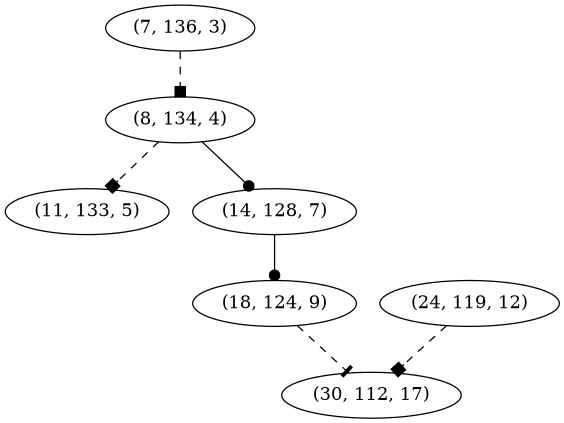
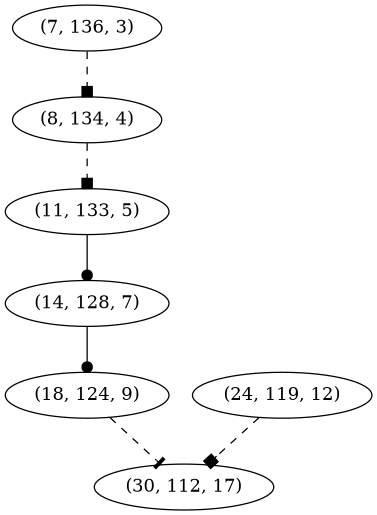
(224, 162) -> (87, 253)
